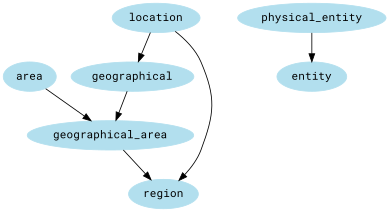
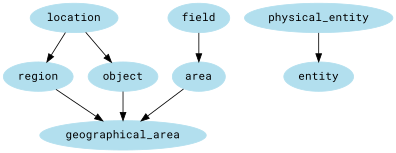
none -> (199, 18)
(132, 77) -> (123, 77)
(134, 162) -> (76, 103)
